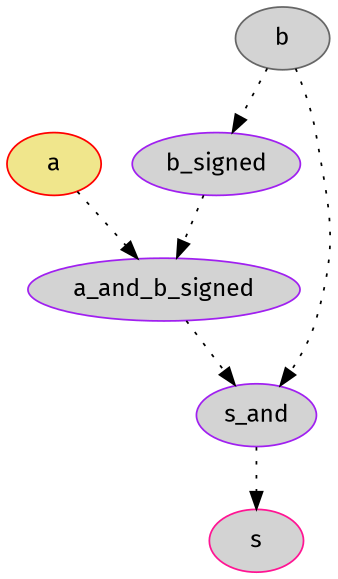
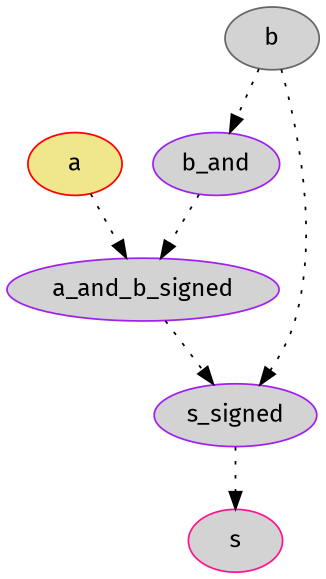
(216, 164) -> (216, 164)
(256, 415) -> (235, 415)
